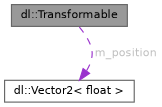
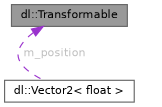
(91, 47) -> (19, 60)
